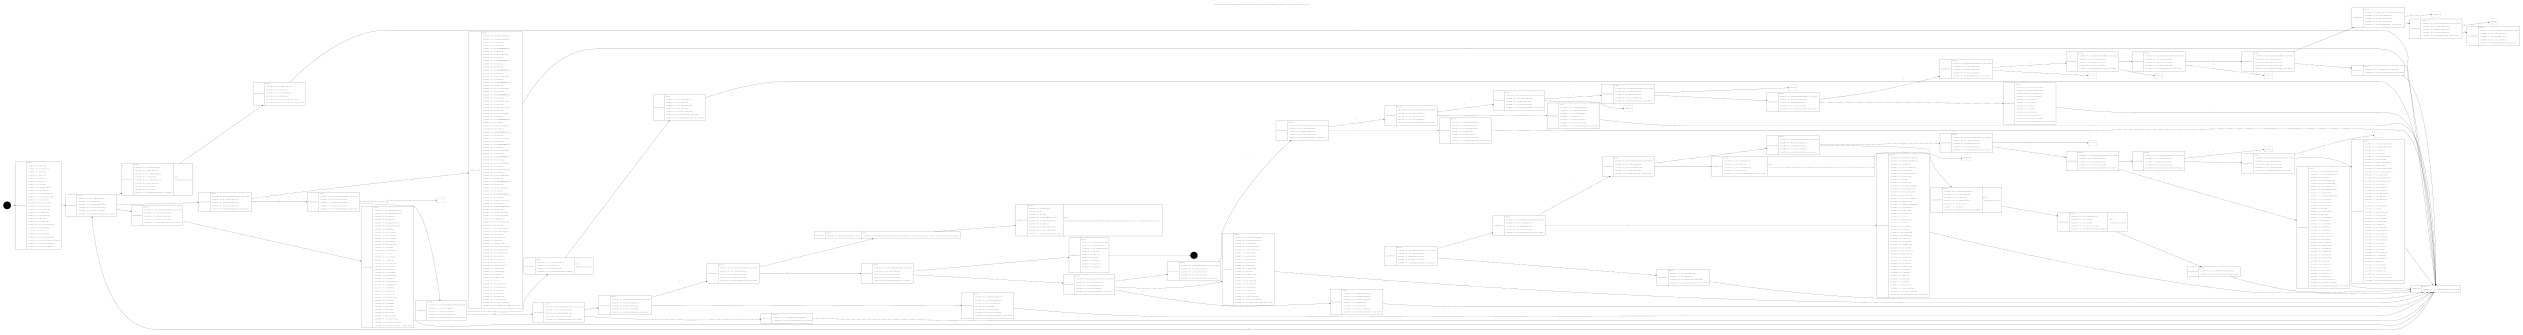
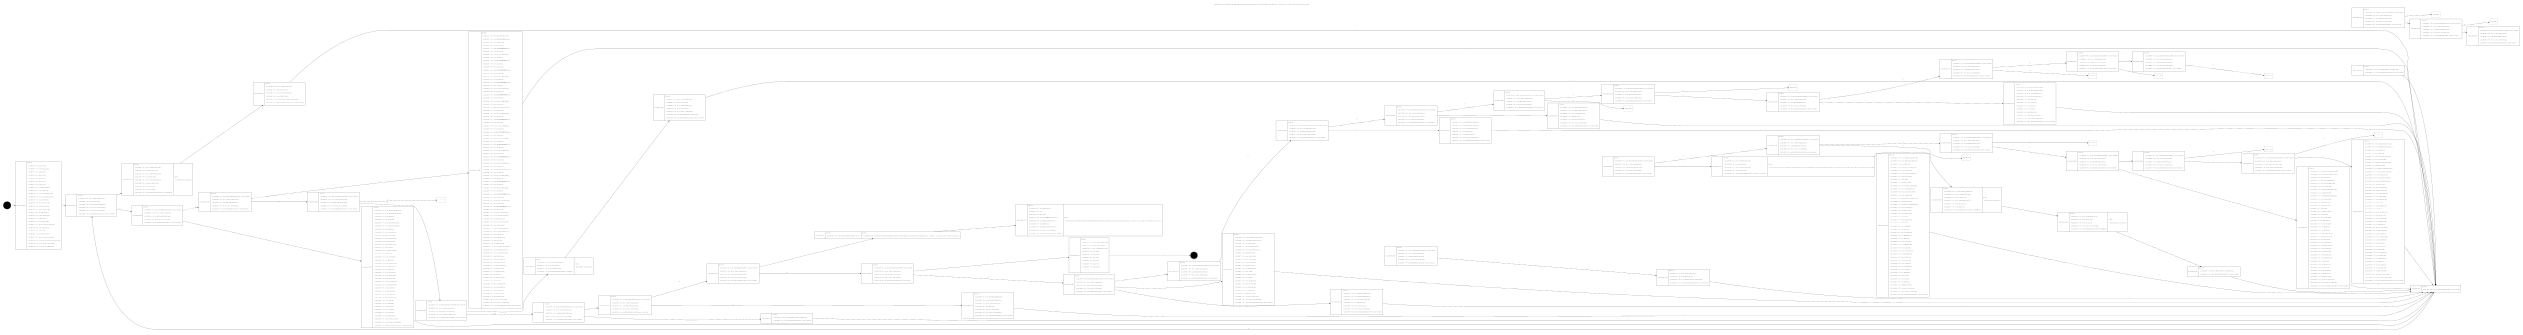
(2268, 61) -> none
(157, 204) -> (190, 209)
(1519, 225) -> none
